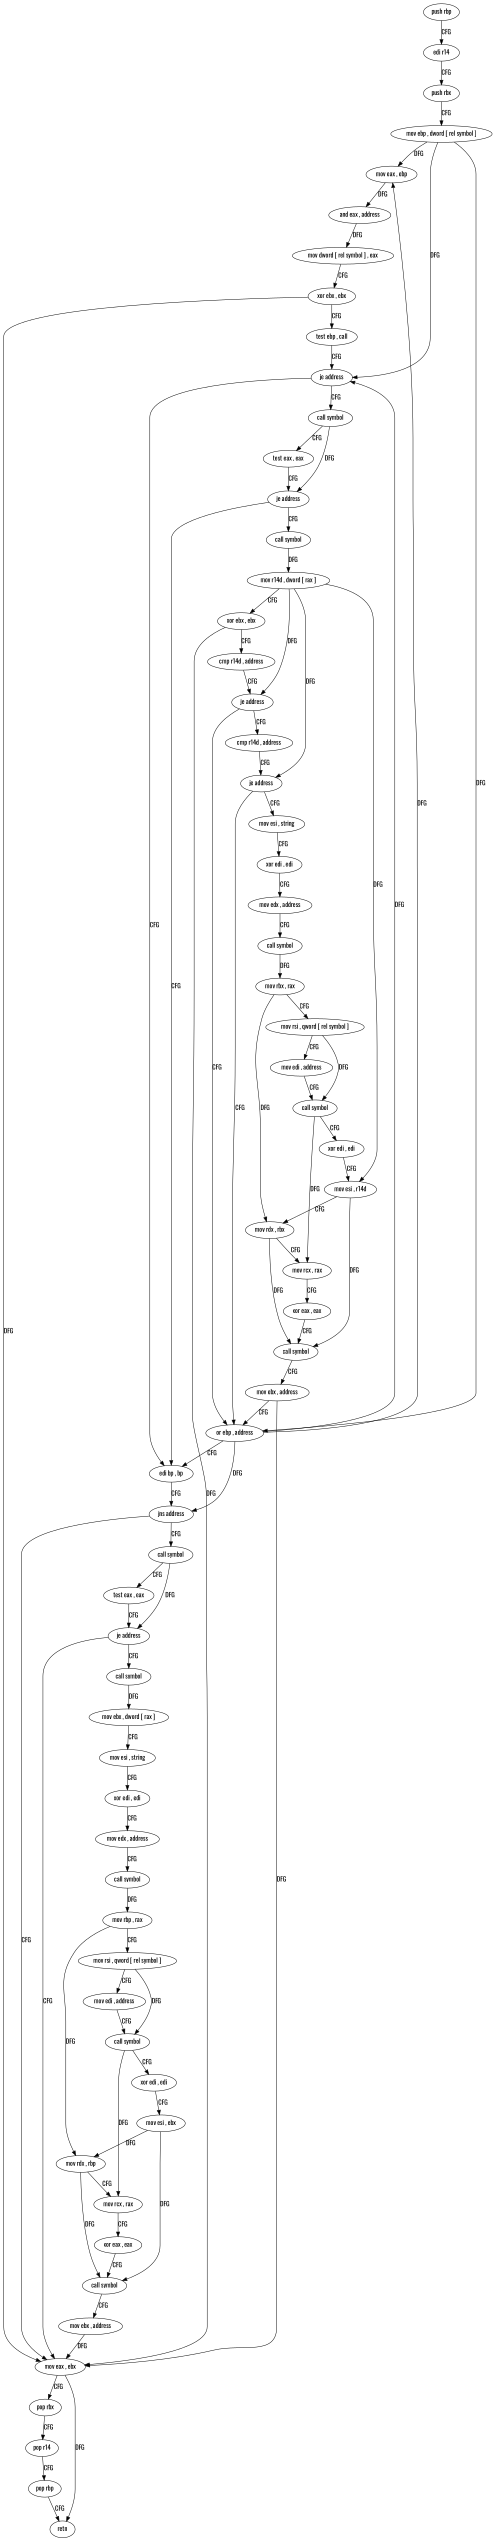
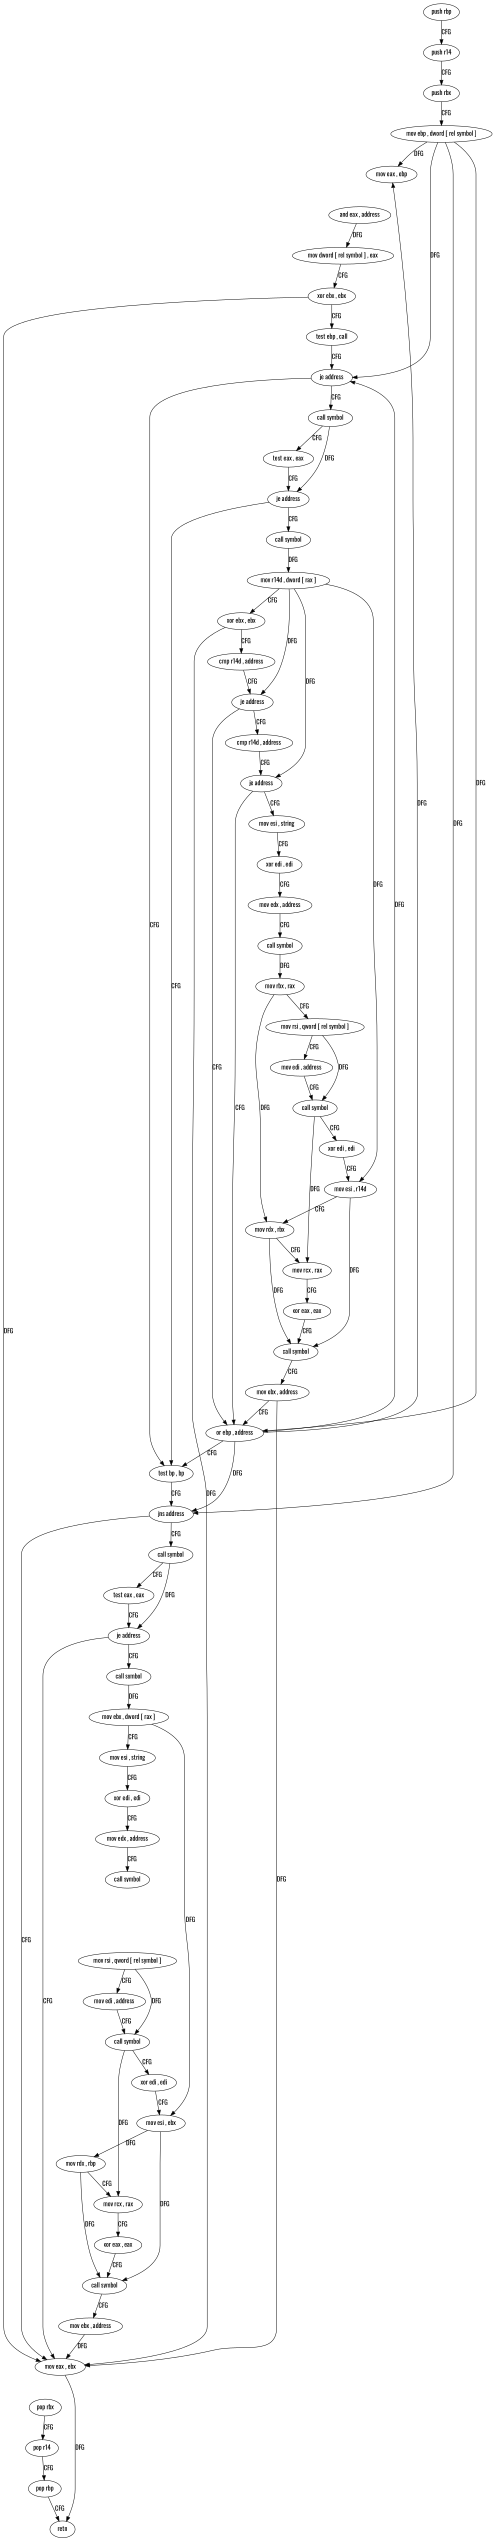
(441, 53) -> (441, 53)
(377, 193) -> none
none -> (453, 938)
(171, 1474) -> (171, 1474)
none -> (185, 1913)
(127, 1920) -> none
(54, 2385) -> none
